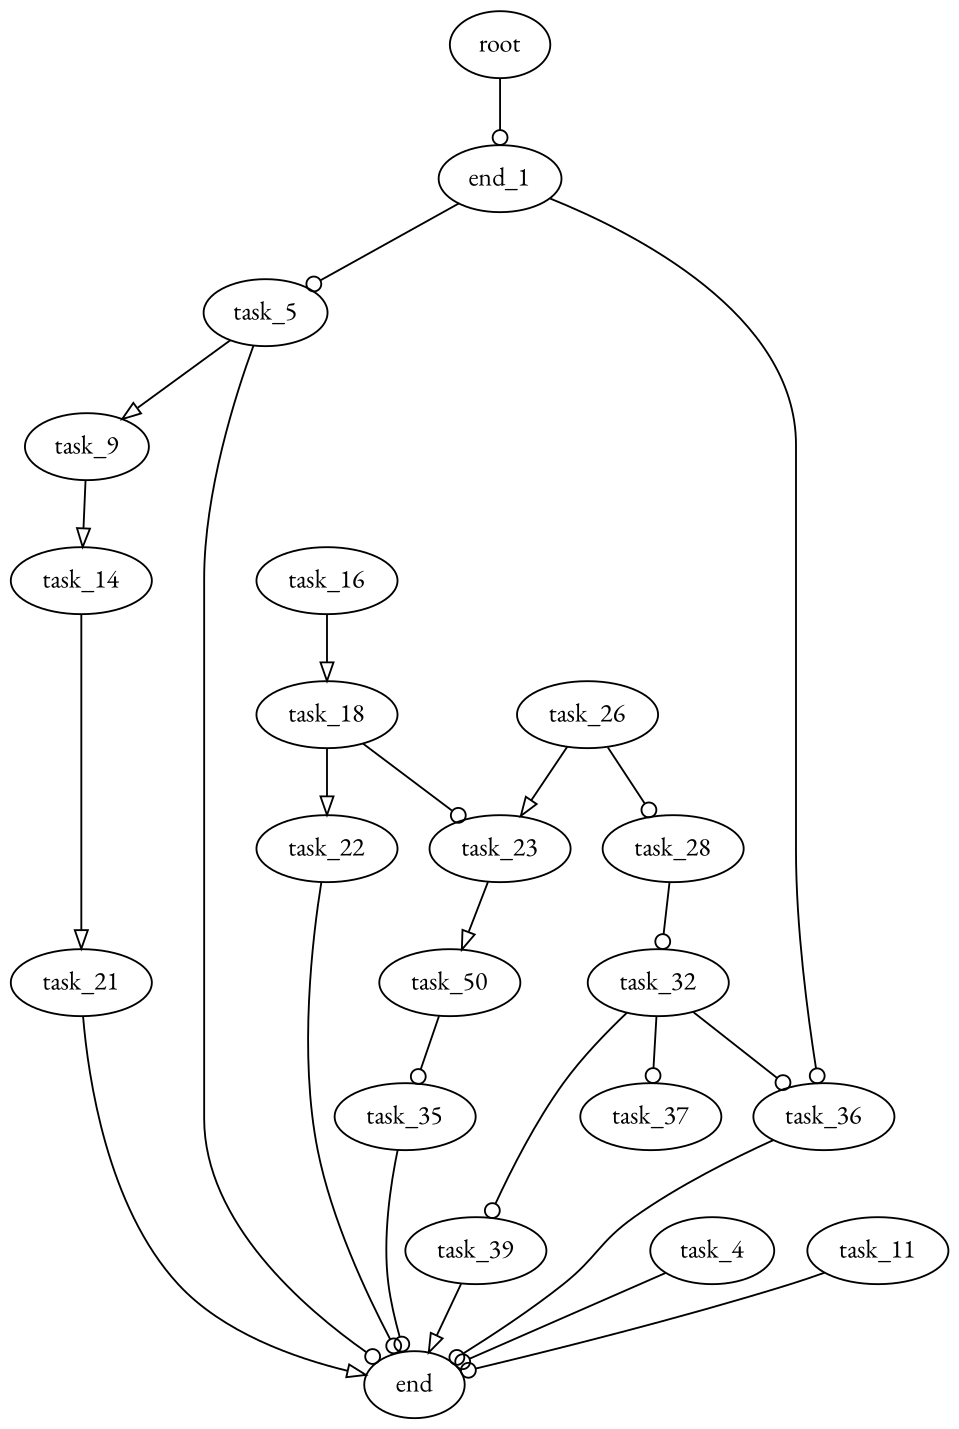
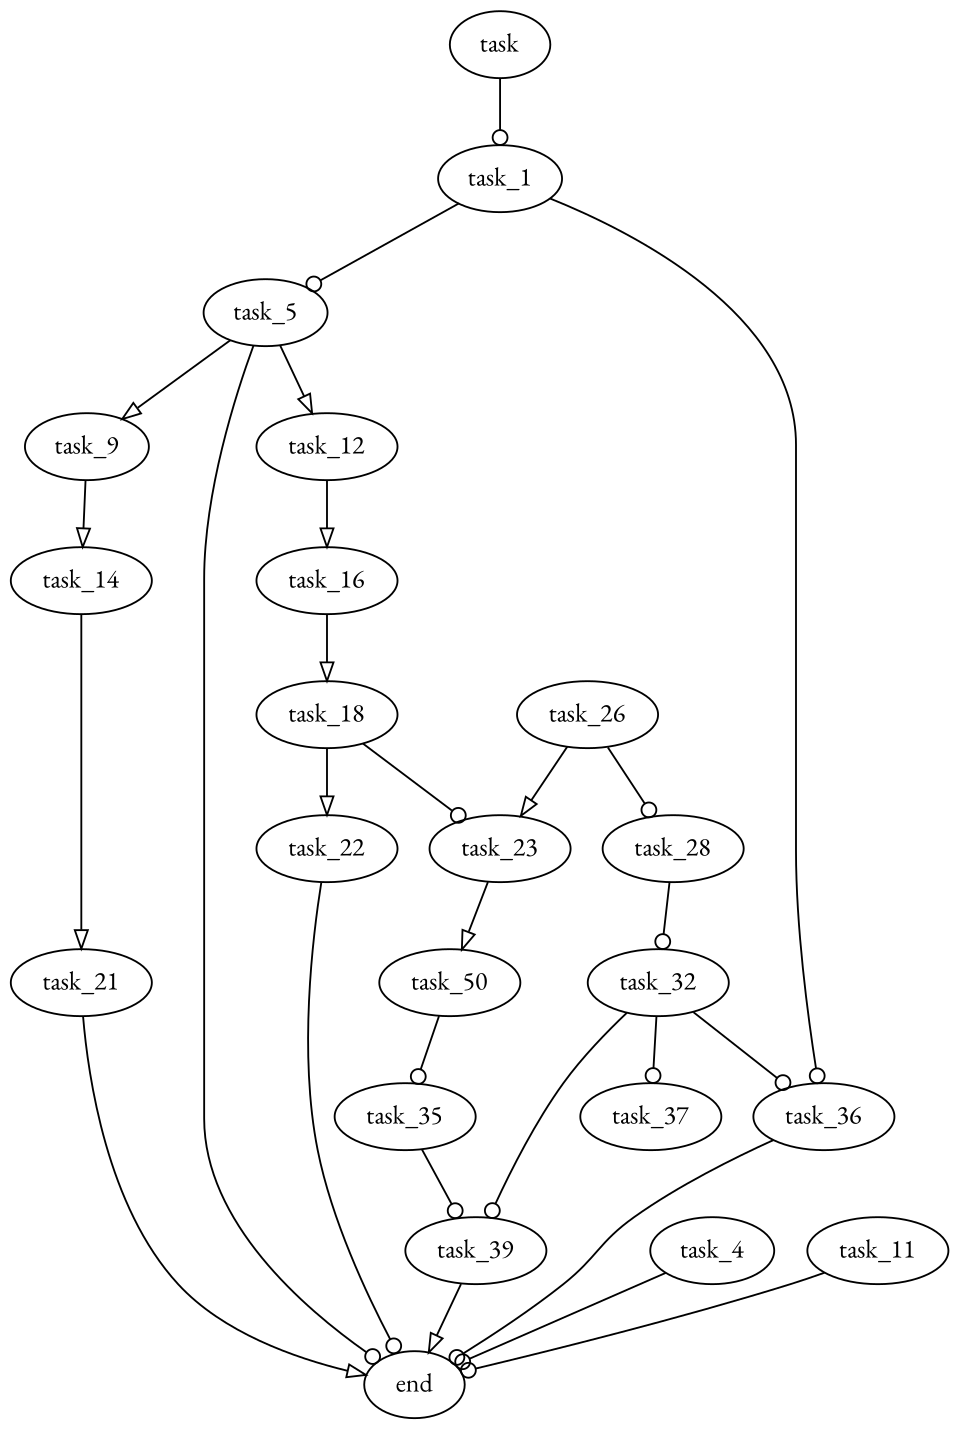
(500, 45) -> (500, 45)
(500, 179) -> (500, 179)
none -> (327, 447)
(386, 1244) -> (437, 1177)
